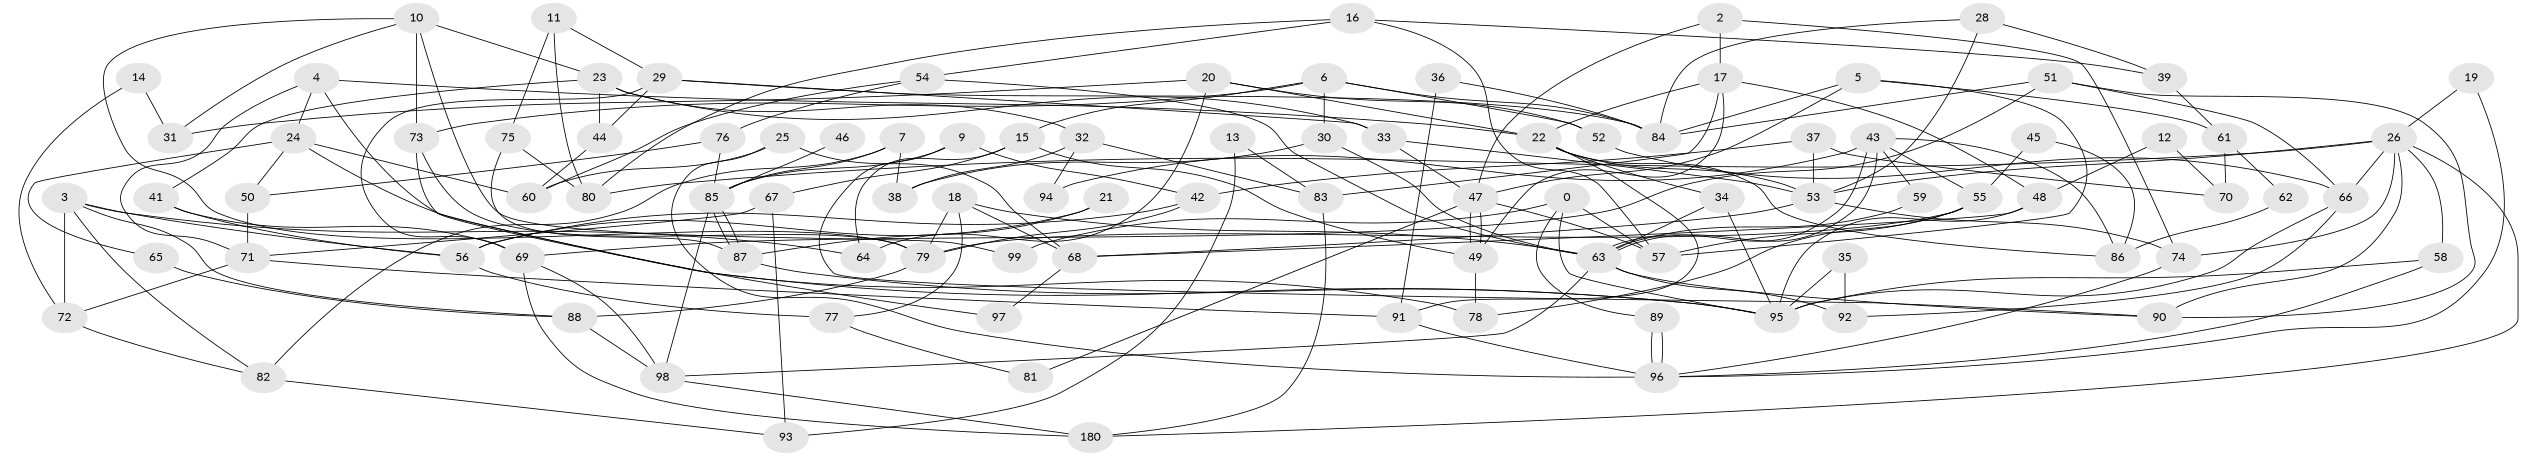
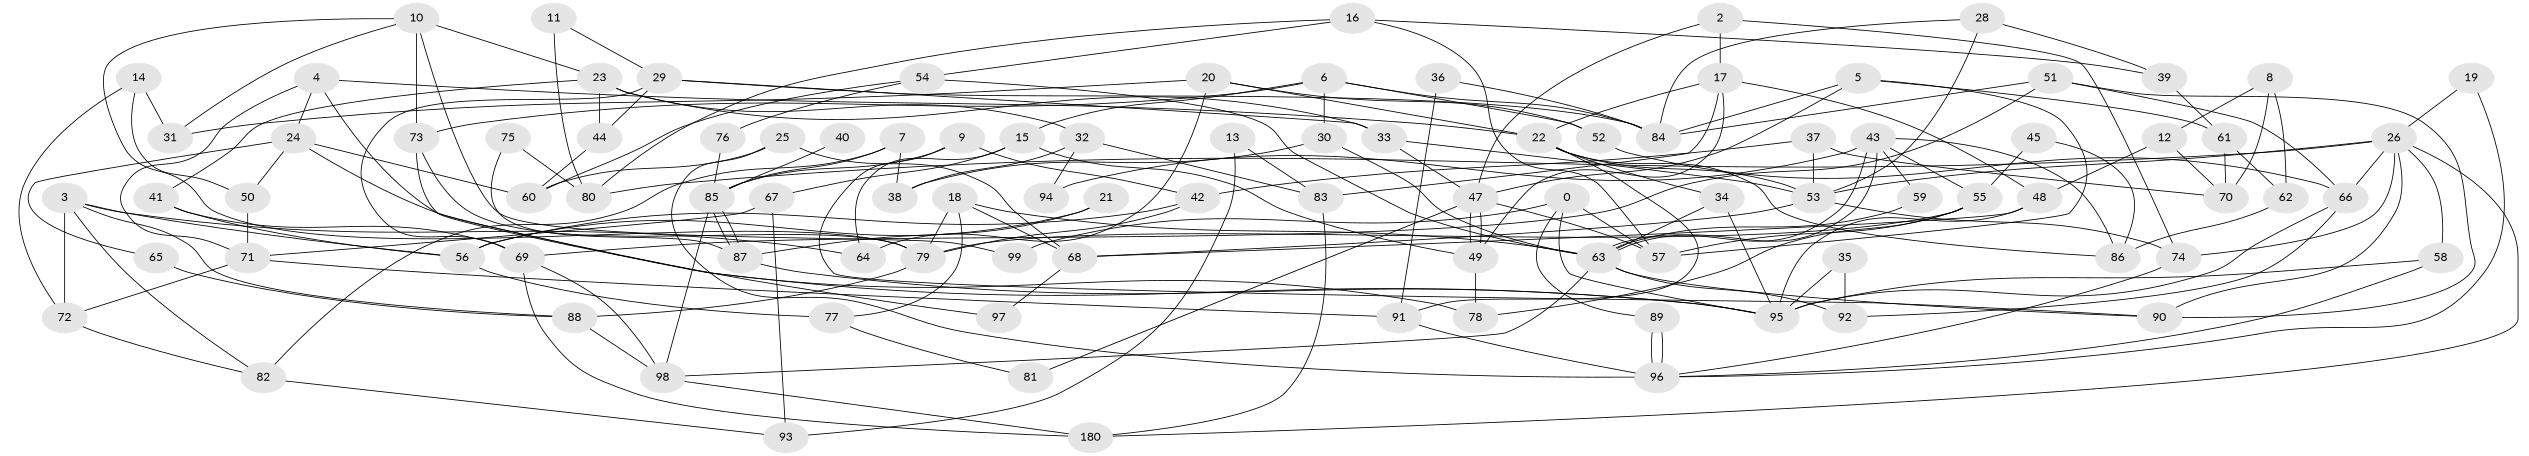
(531, 78) -> none
none -> (2270, 78)
(843, 138) -> (843, 138)
(486, 171) -> (142, 155)
